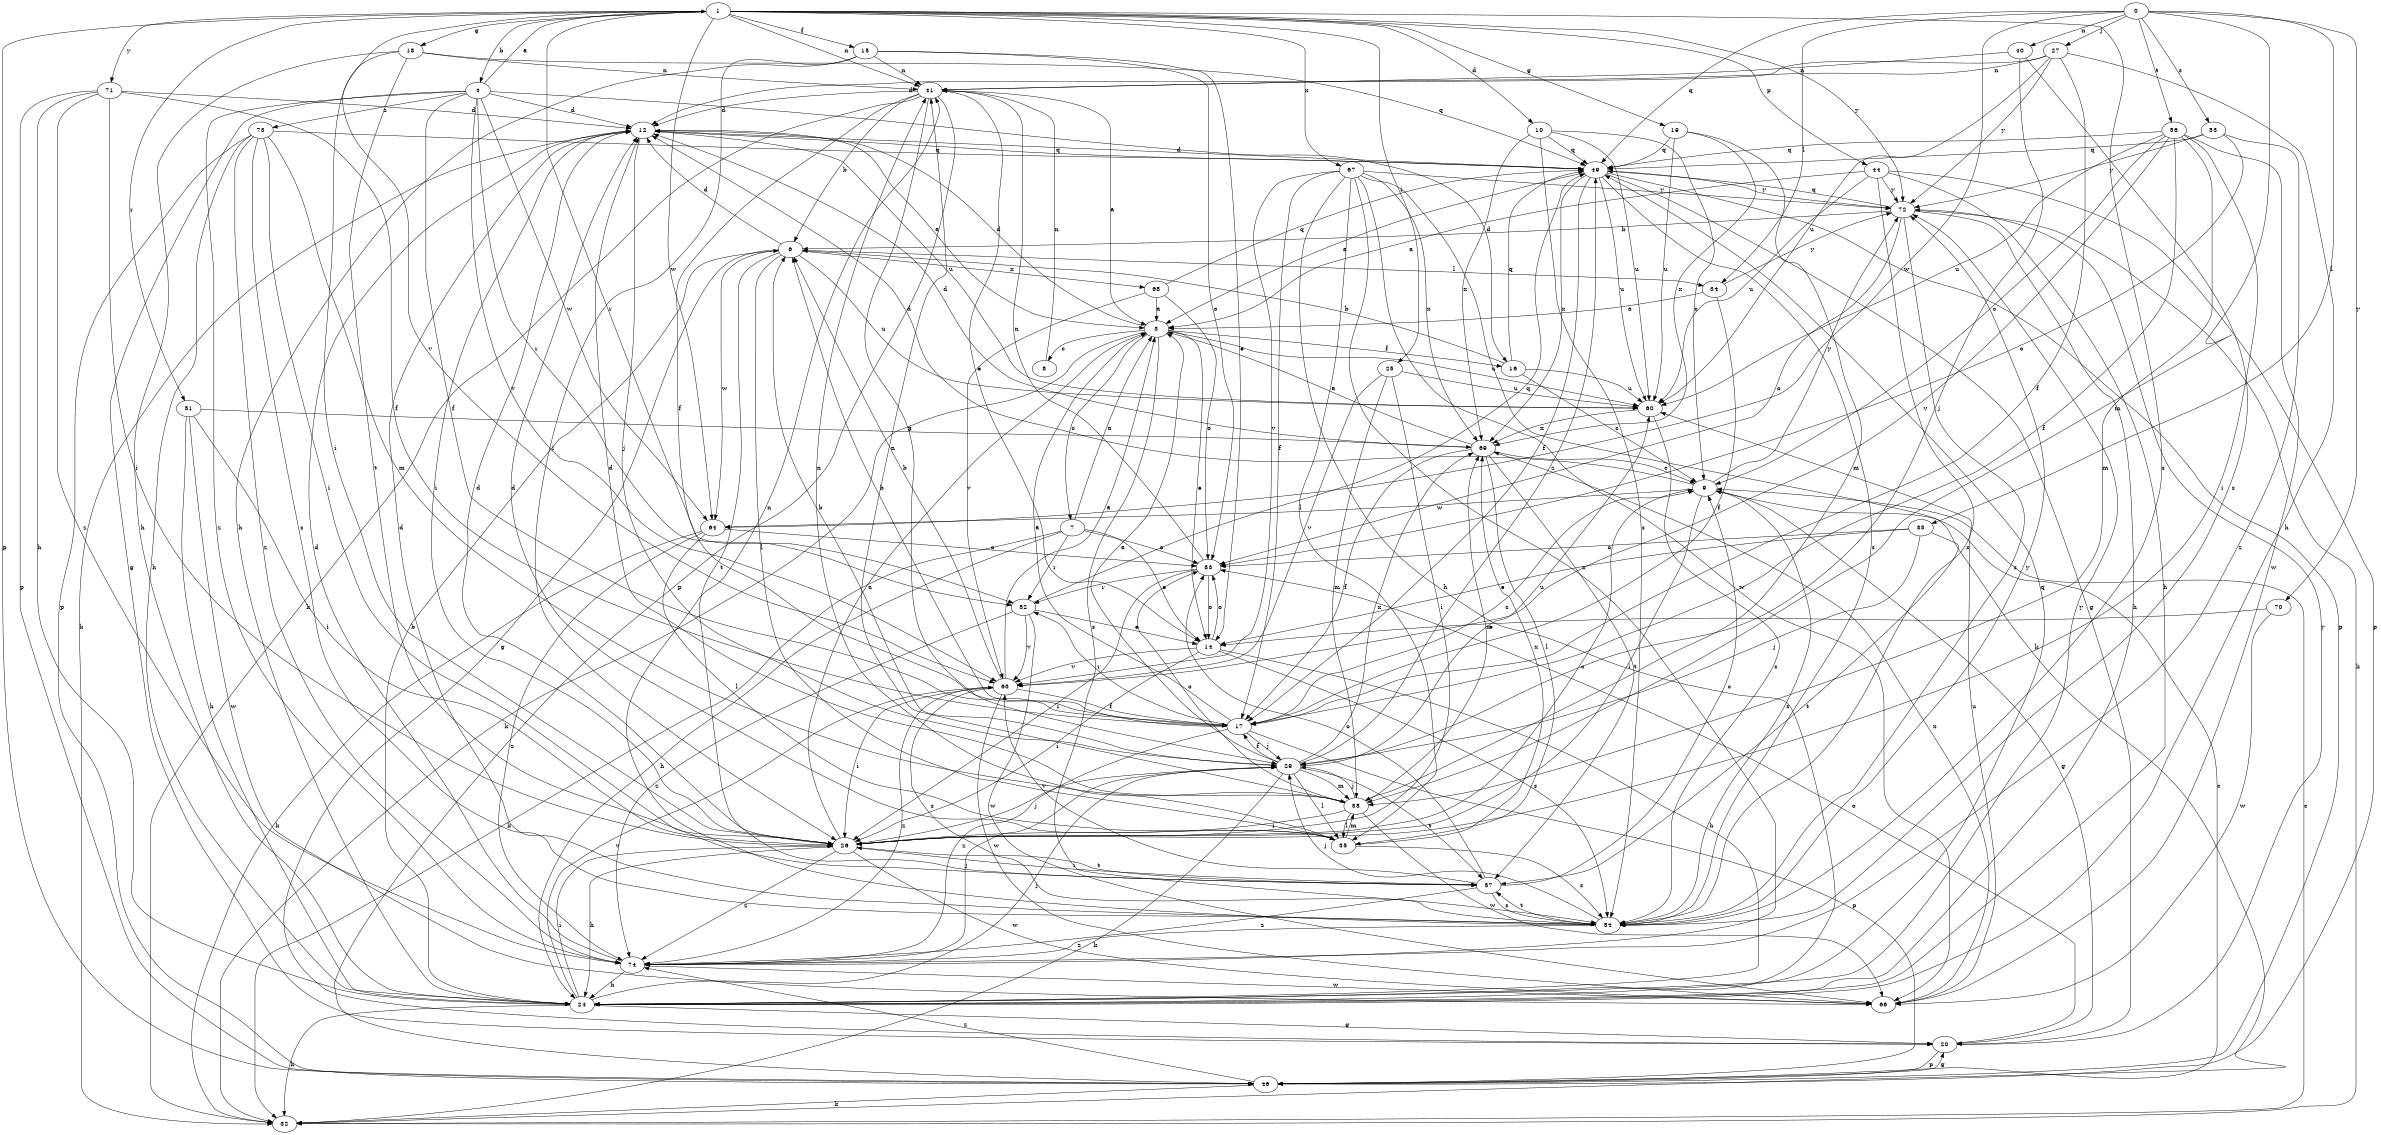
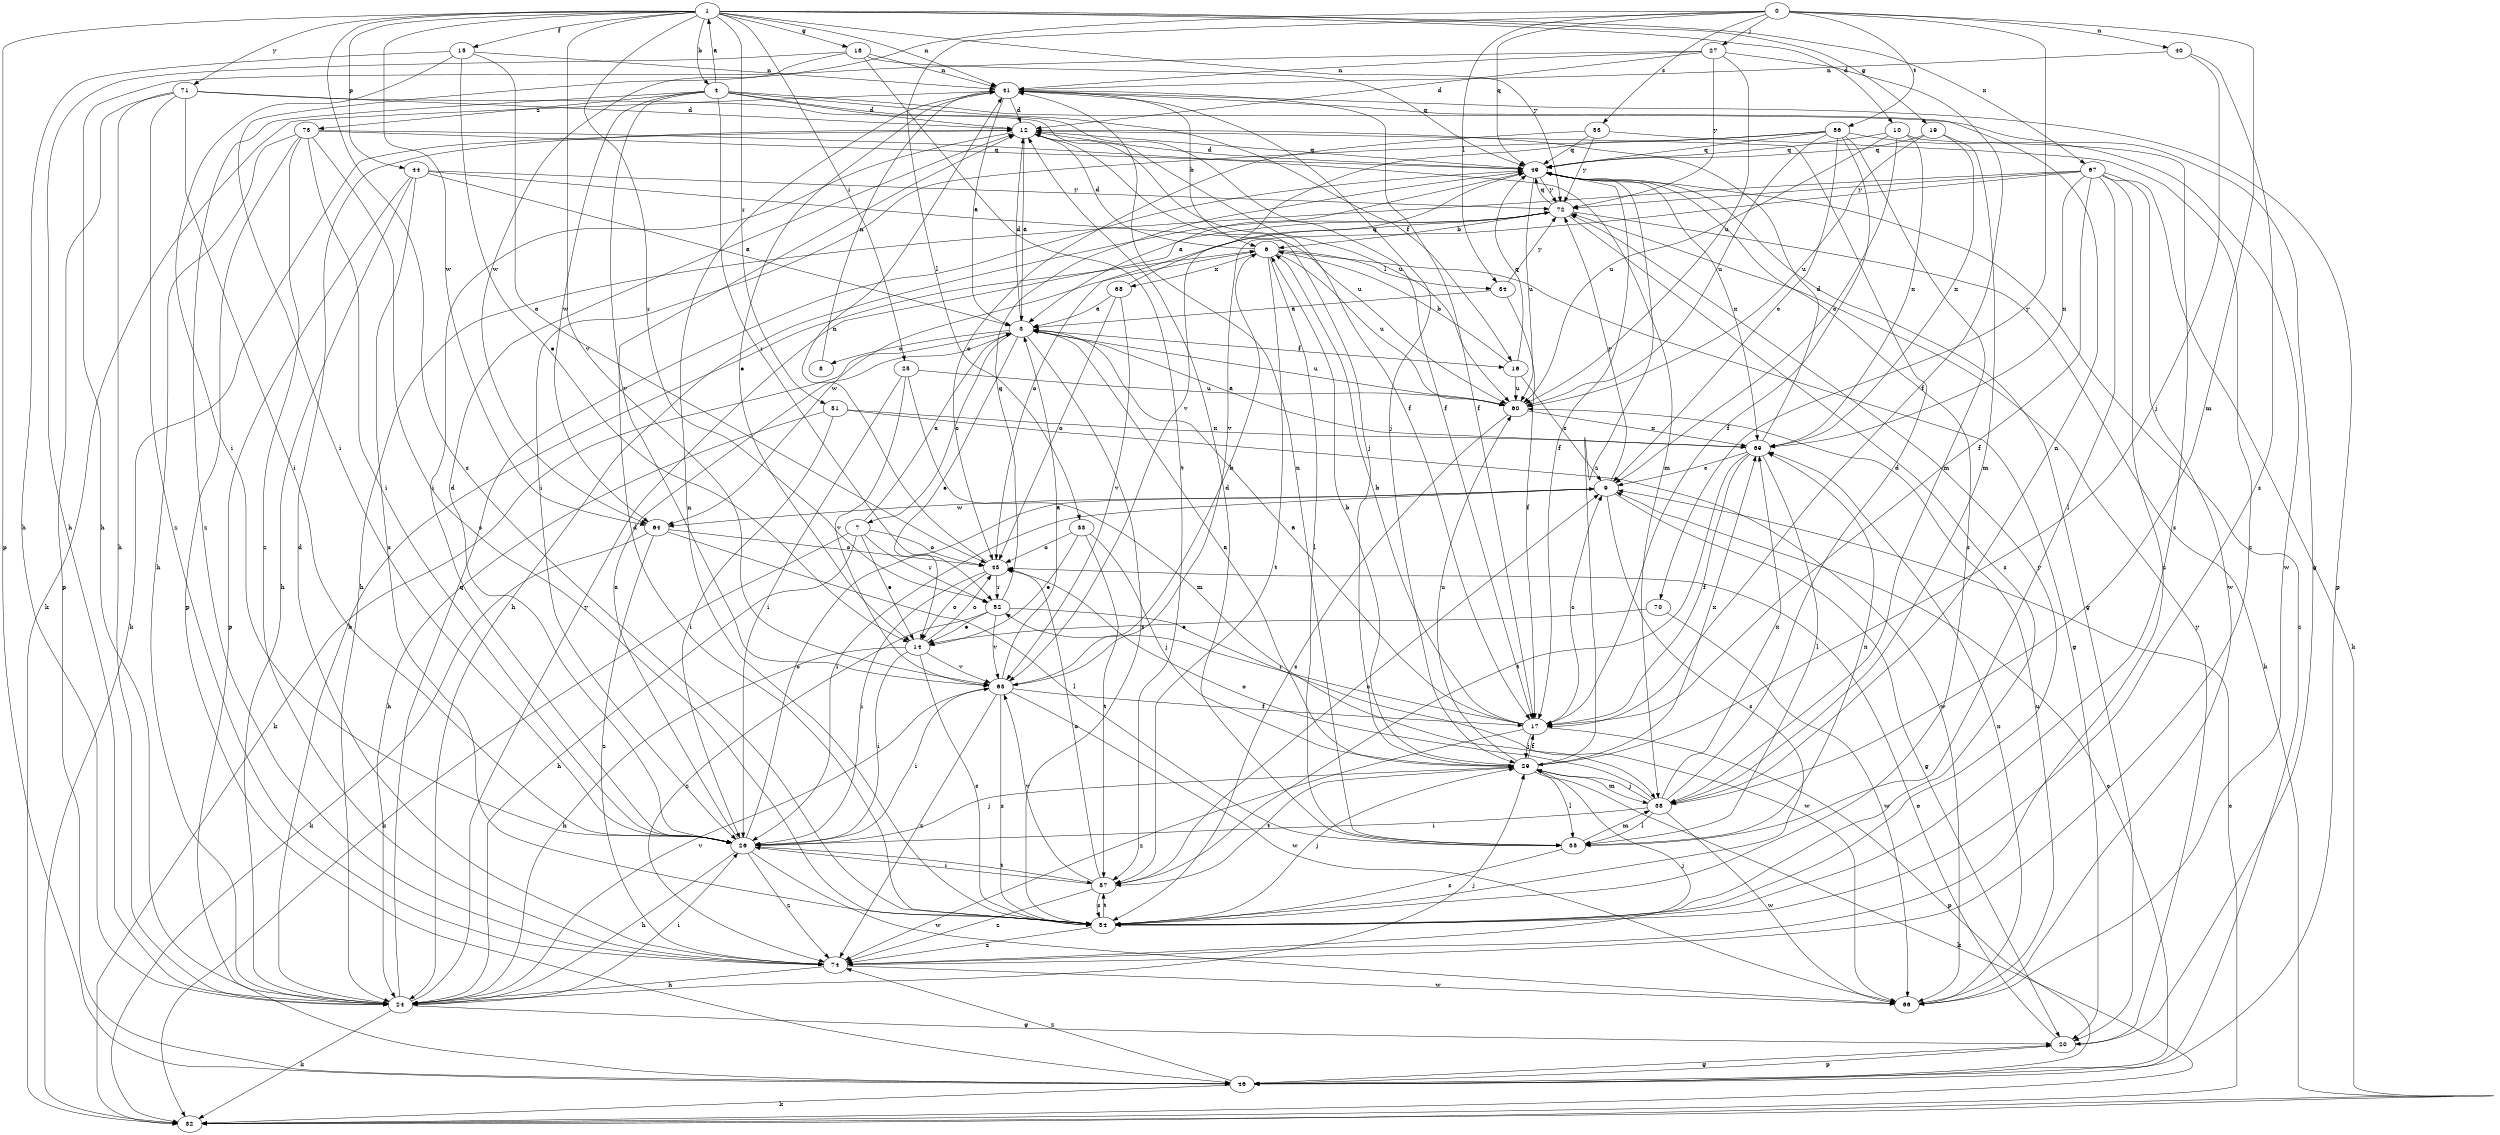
(1489, 230) -> (1408, 230)
(1120, 444) -> none
(1871, 541) -> (1883, 780)
(1209, 568) -> (996, 568)
(2341, 627) -> (2300, 627)
